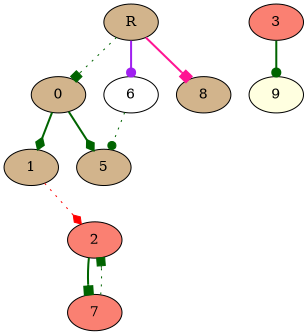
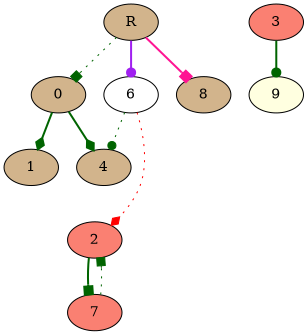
(104, 167) -> (104, 167)
(59, 199) -> (144, 168)
